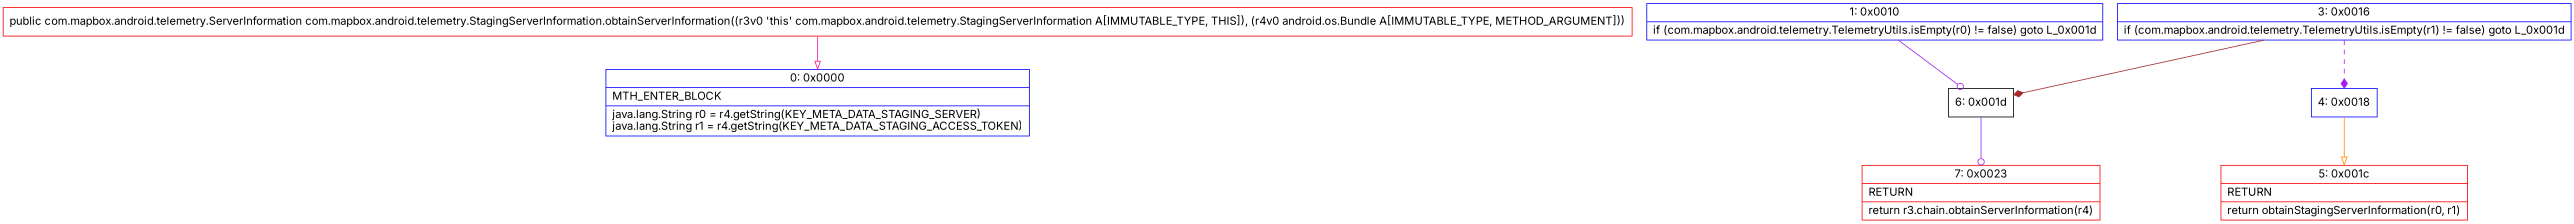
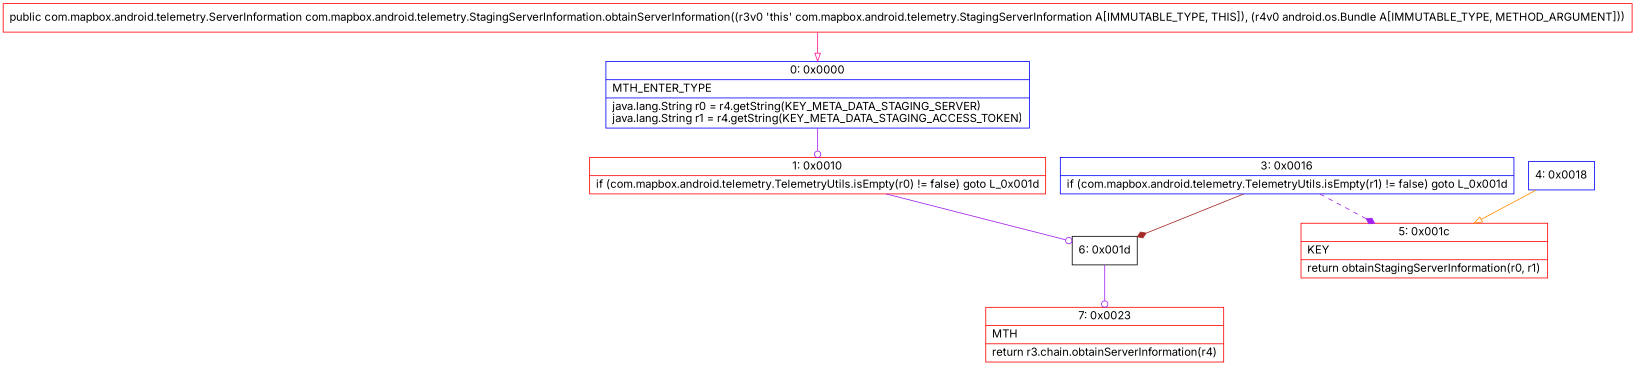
(1875, 22) -> (818, 176)
(2344, 59) -> (1343, 206)
(667, 96) -> (662, 88)
none -> (818, 140)
(1891, 192) -> (1005, 334)
(2250, 192) -> (1318, 250)
